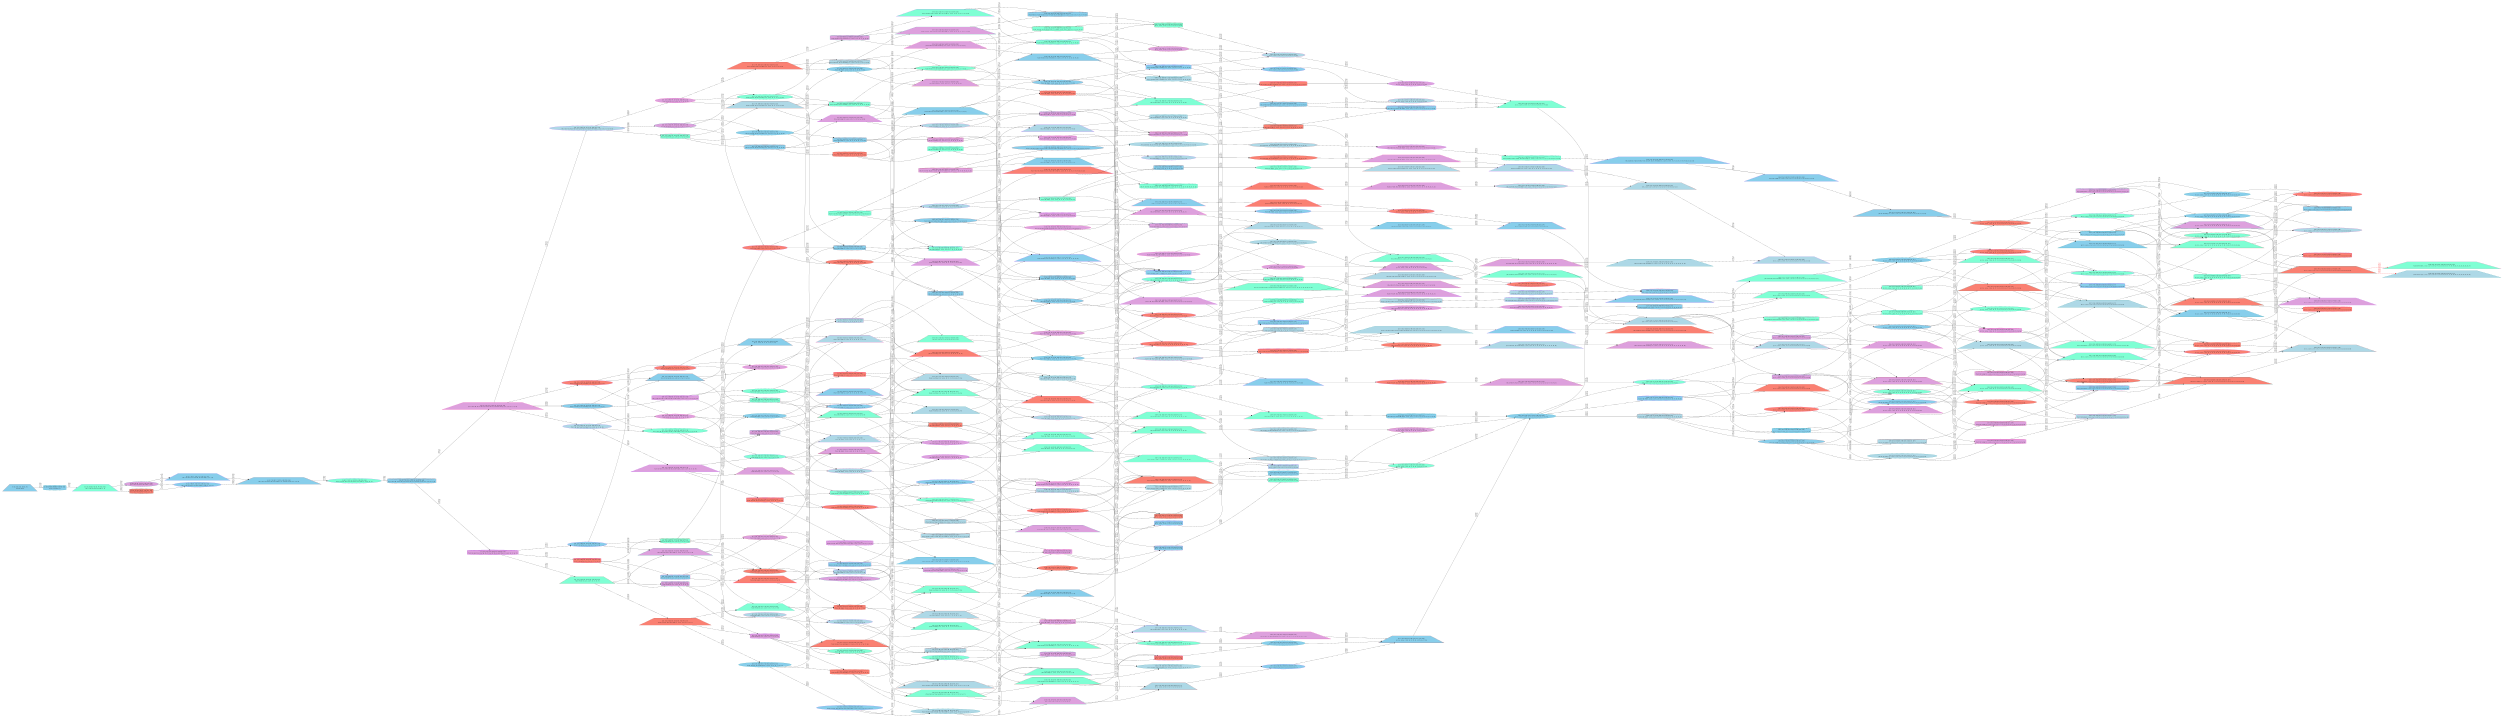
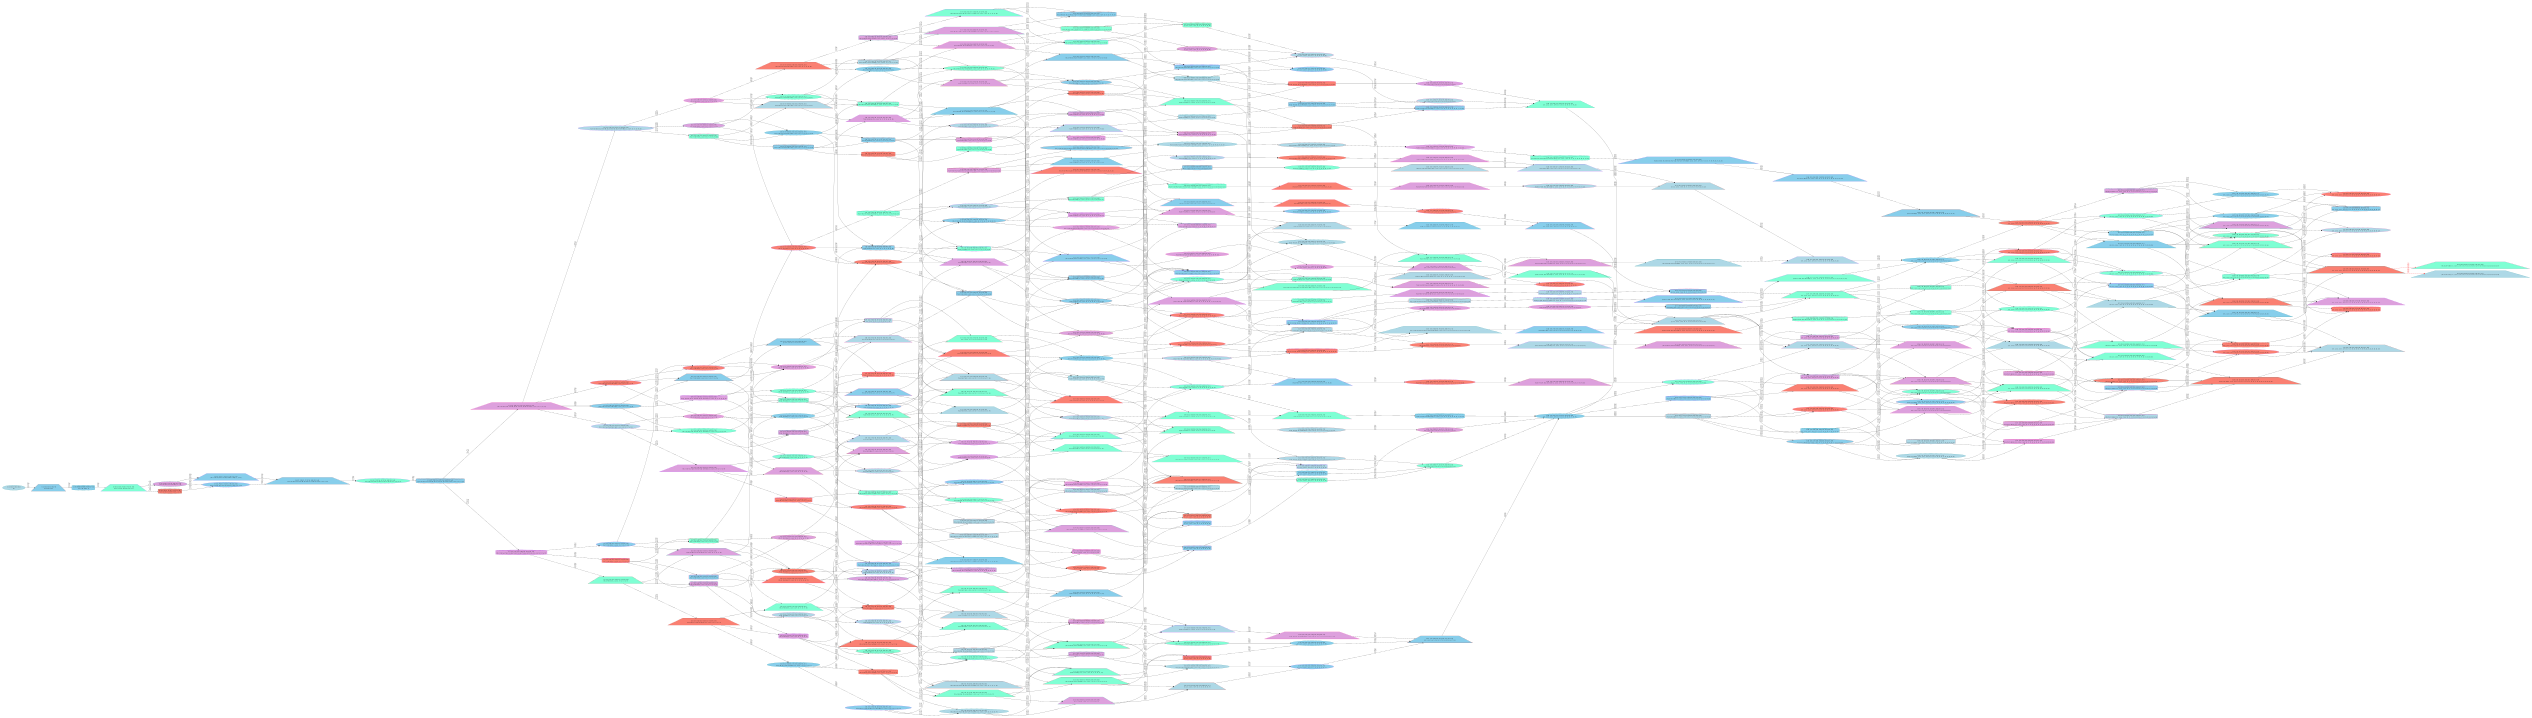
none -> (14, 488)
